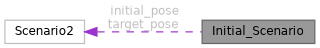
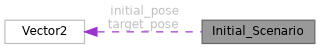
(45, 32) -> (45, 32)
